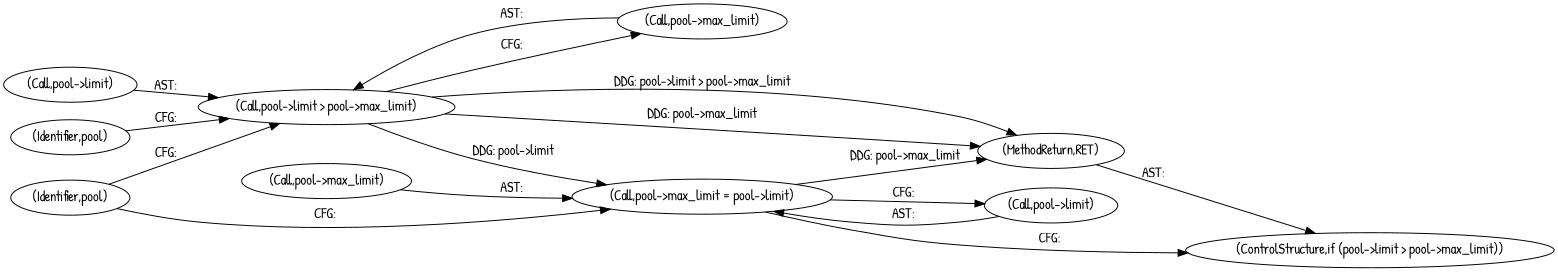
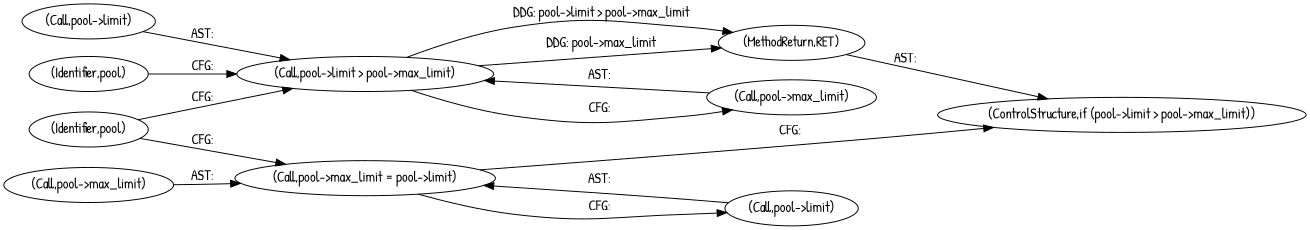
(481, 161) -> none
(886, 173) -> none
